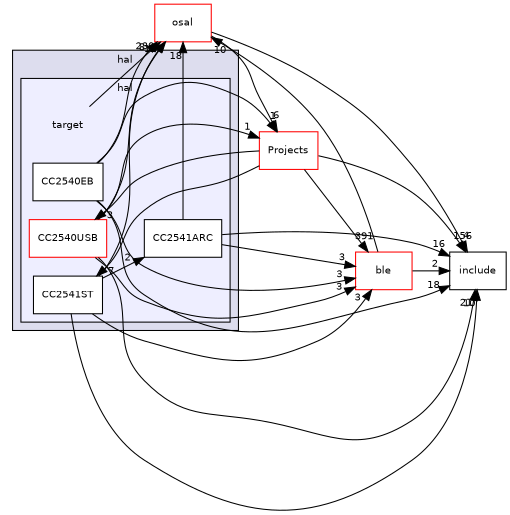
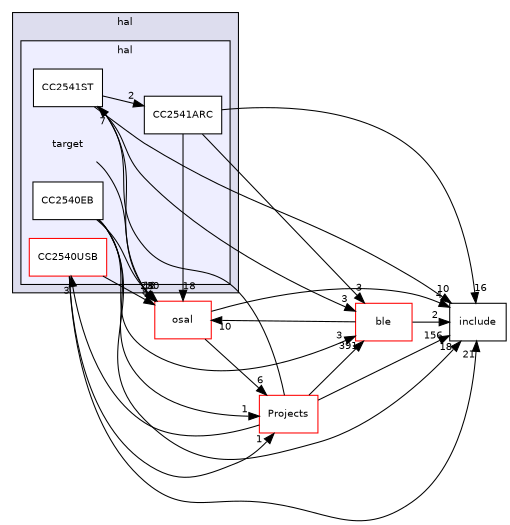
(246, 316) -> none
